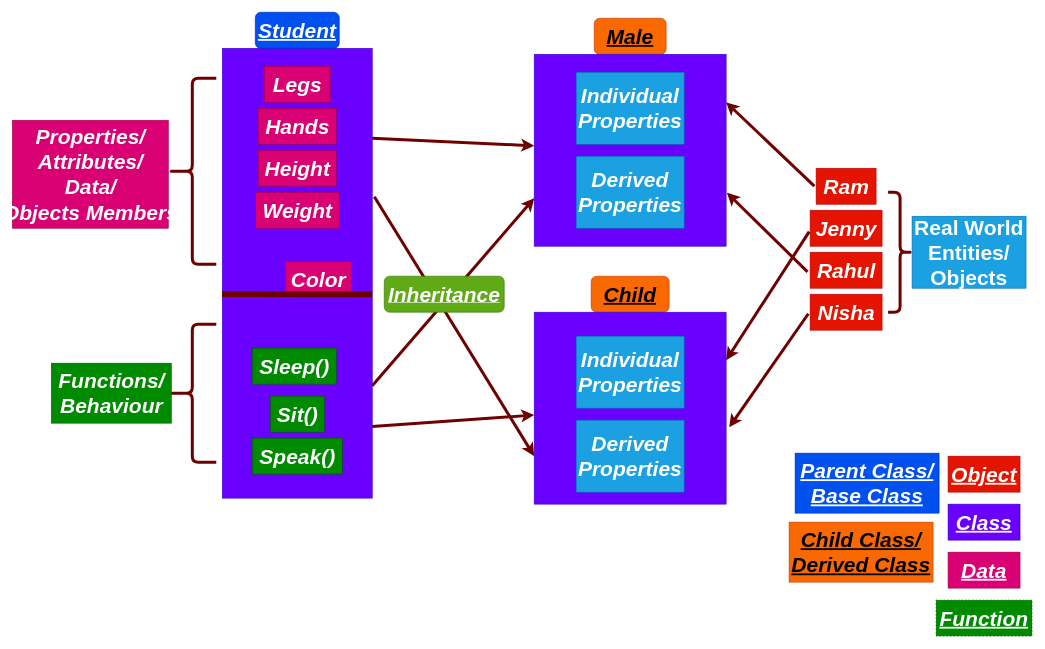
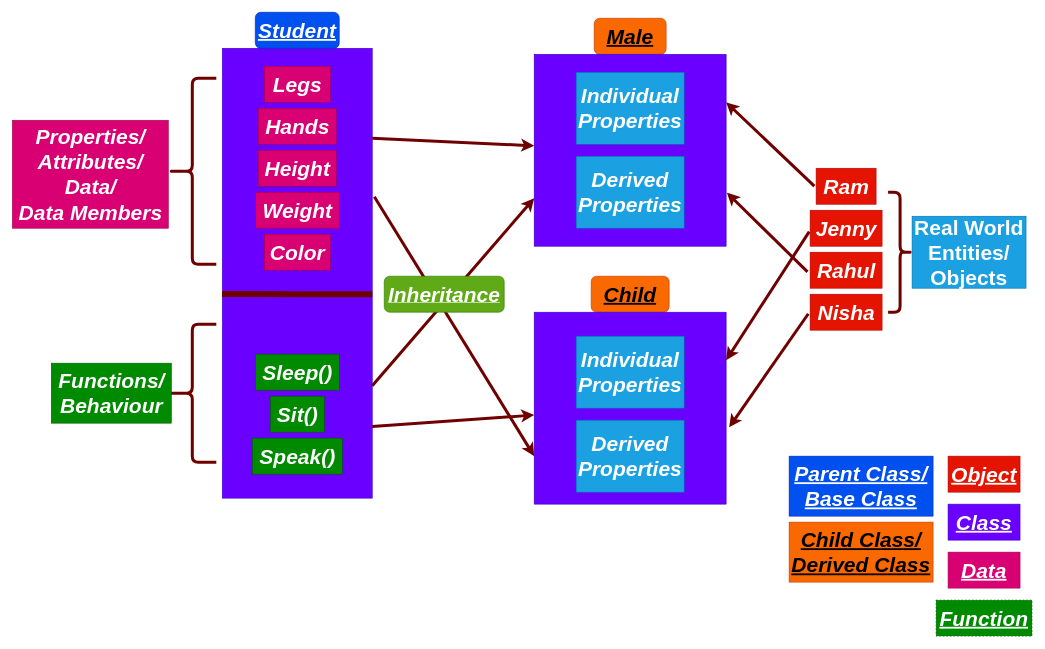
(91, 174) -> (91, 174)
(318, 279) -> (297, 252)
(294, 366) -> (297, 372)
(867, 483) -> (861, 486)
